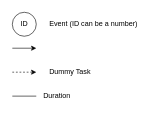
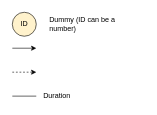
(24, 24) -> (24, 24)
(97, 24) -> (97, 24)
(75, 72) -> none
